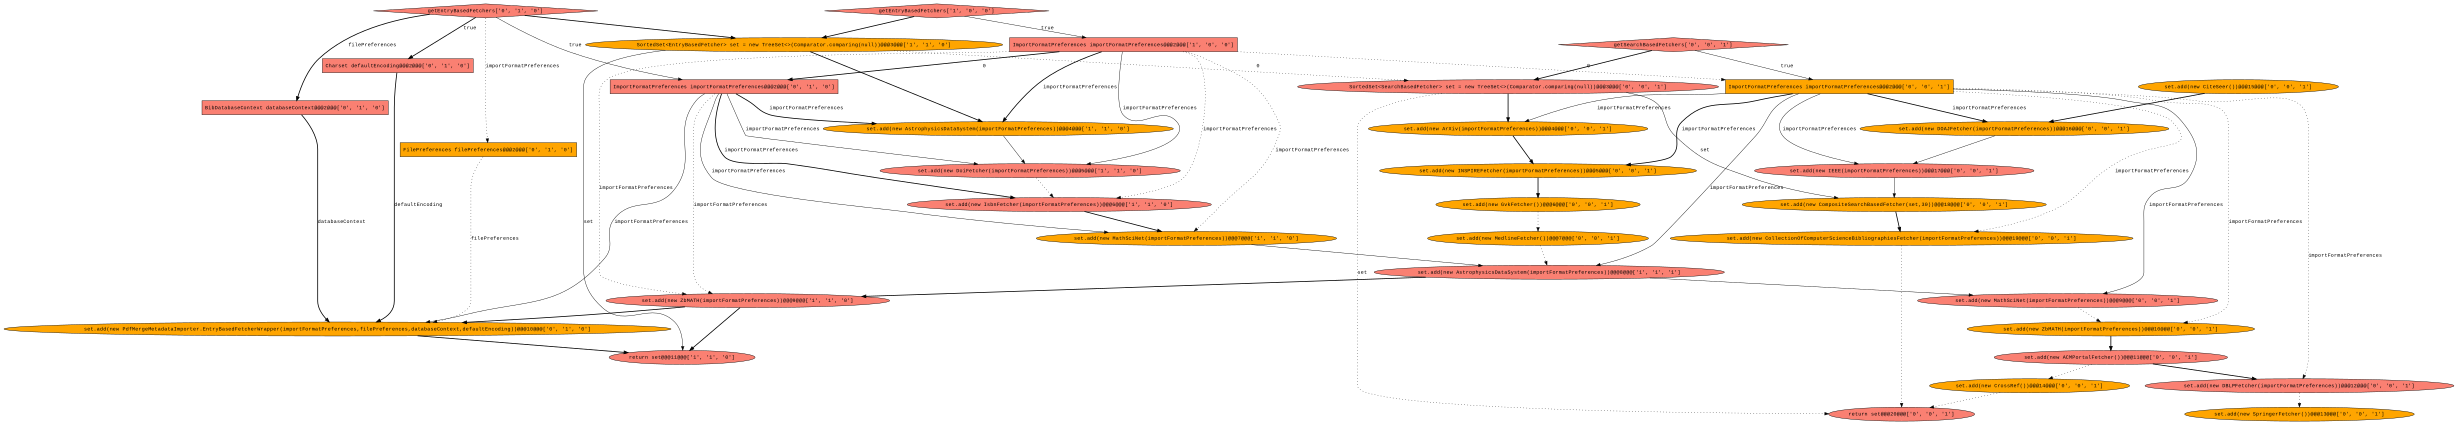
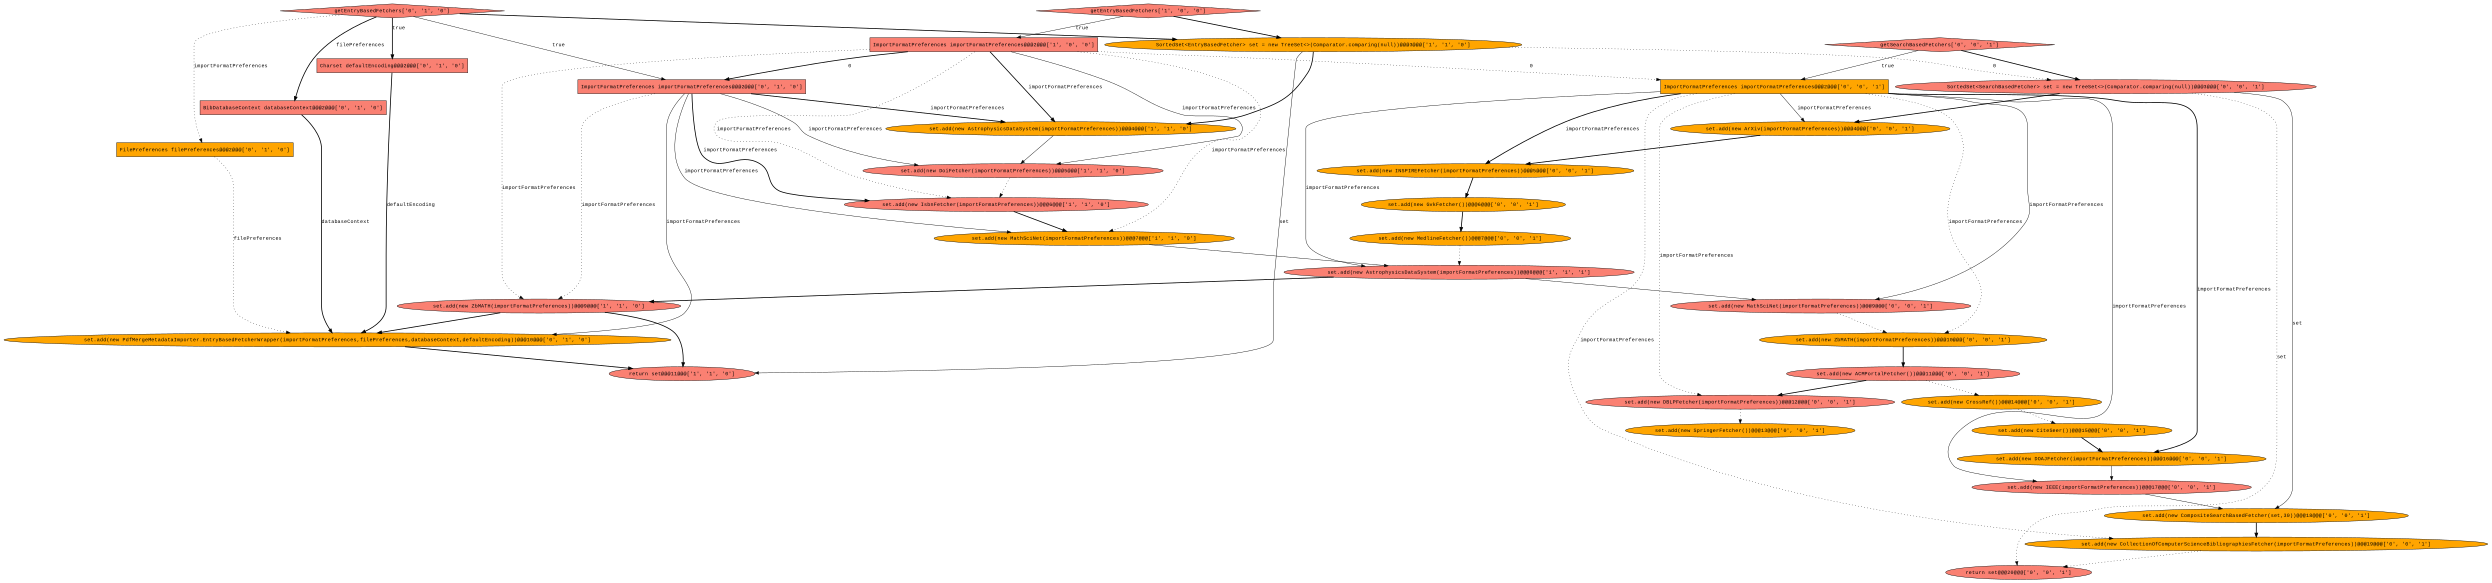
(1538, 220) -> (1462, 220)
(1967, 400) -> (2035, 416)
